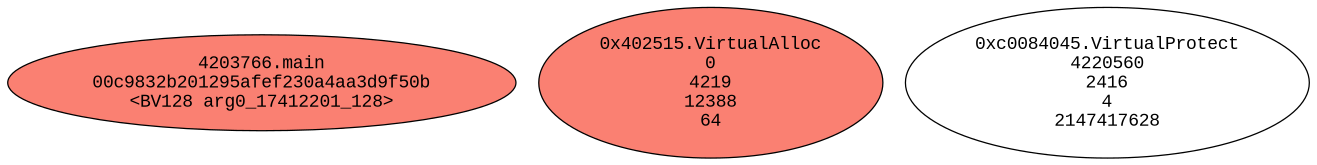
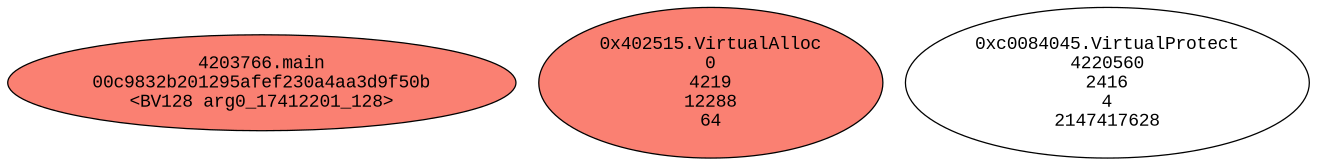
(711, 83) -> (711, 83)
